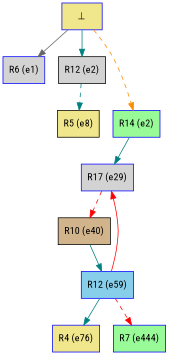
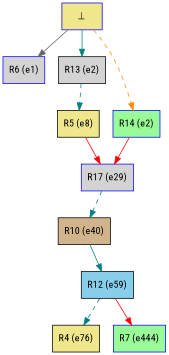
(82, 70) -> (82, 70)
(124, 147) -> (124, 147)
(97, 201) -> (97, 201)
(118, 235) -> (91, 147)
(107, 285) -> (107, 285)
(94, 309) -> (94, 309)
(122, 309) -> (122, 309)
(76, 339) -> (76, 339)
